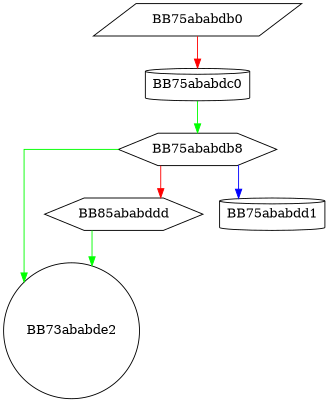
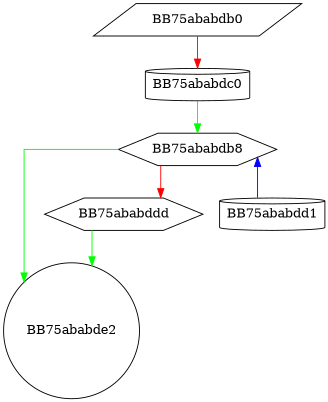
(239, 177) -> (258, 182)
(124, 214) -> (124, 214)
(72, 331) -> (72, 331)
